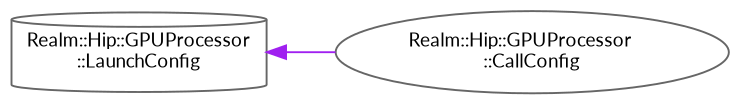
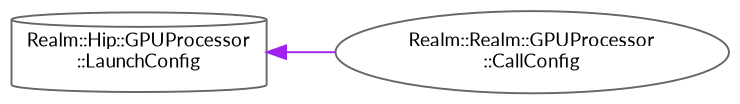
(532, 52) -> (532, 52)
